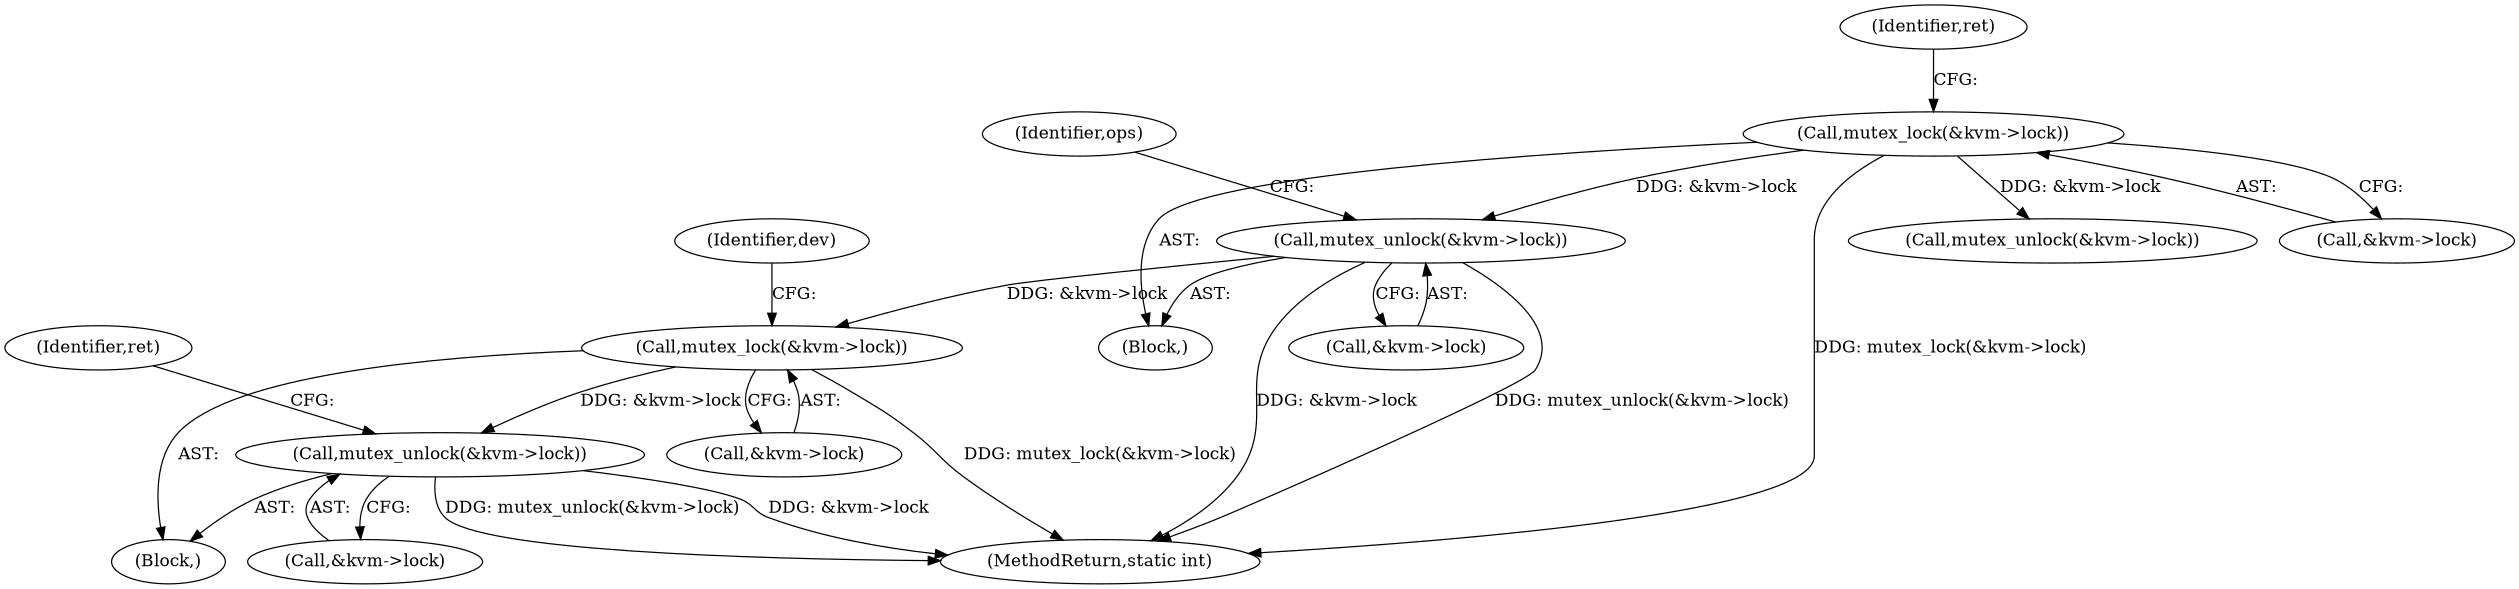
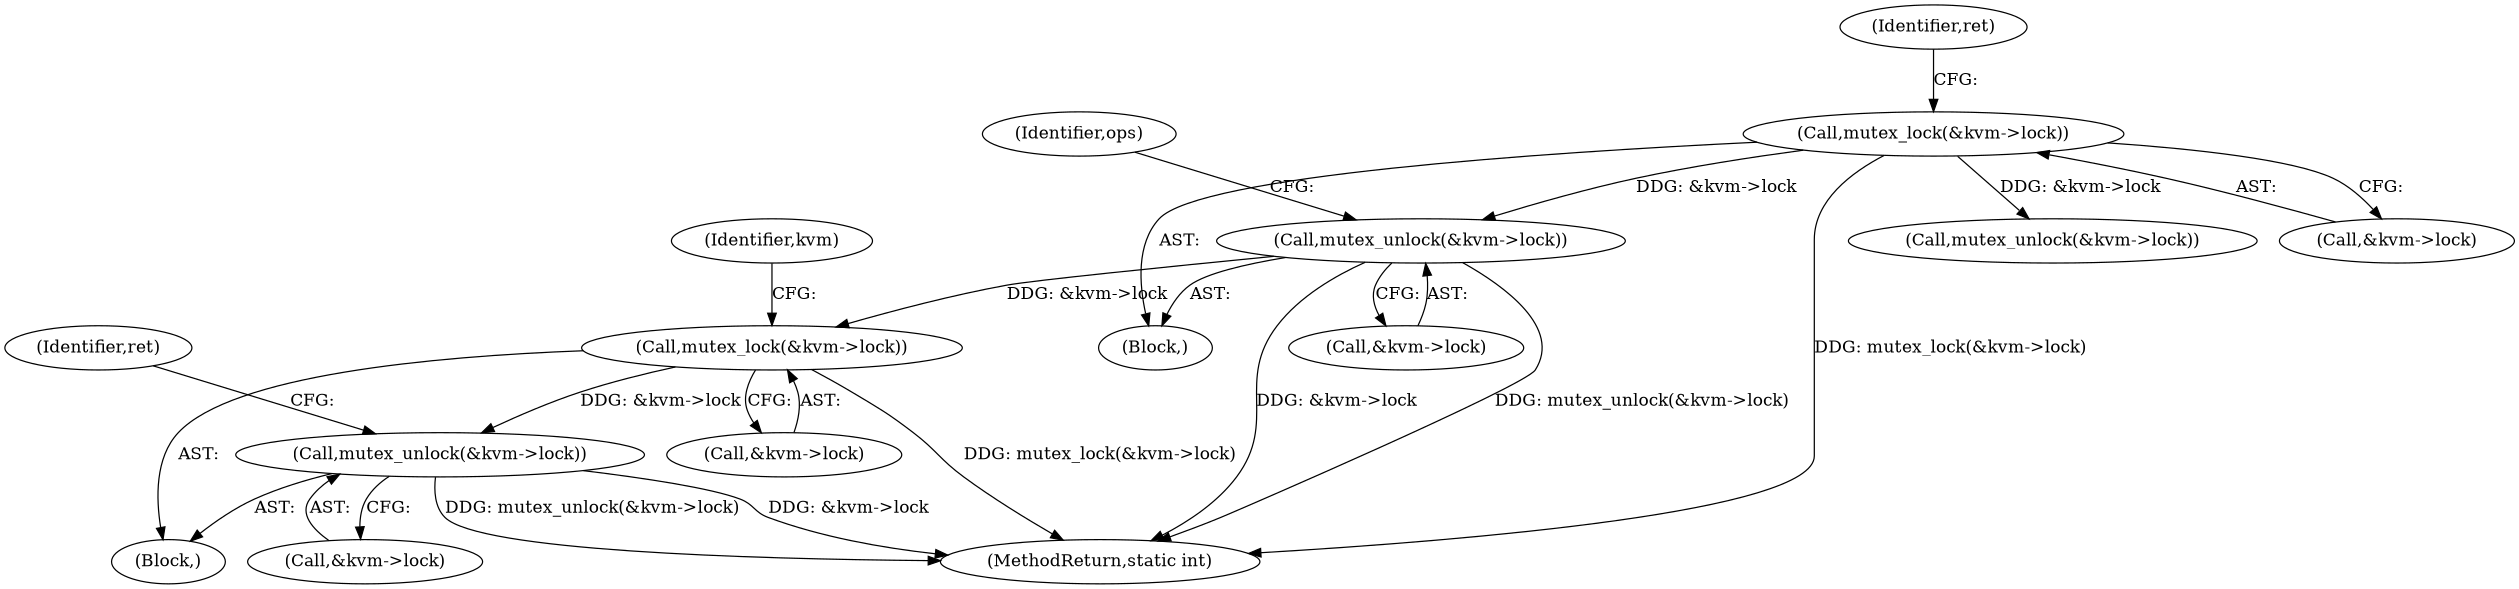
(772, 241) -> (772, 241)
